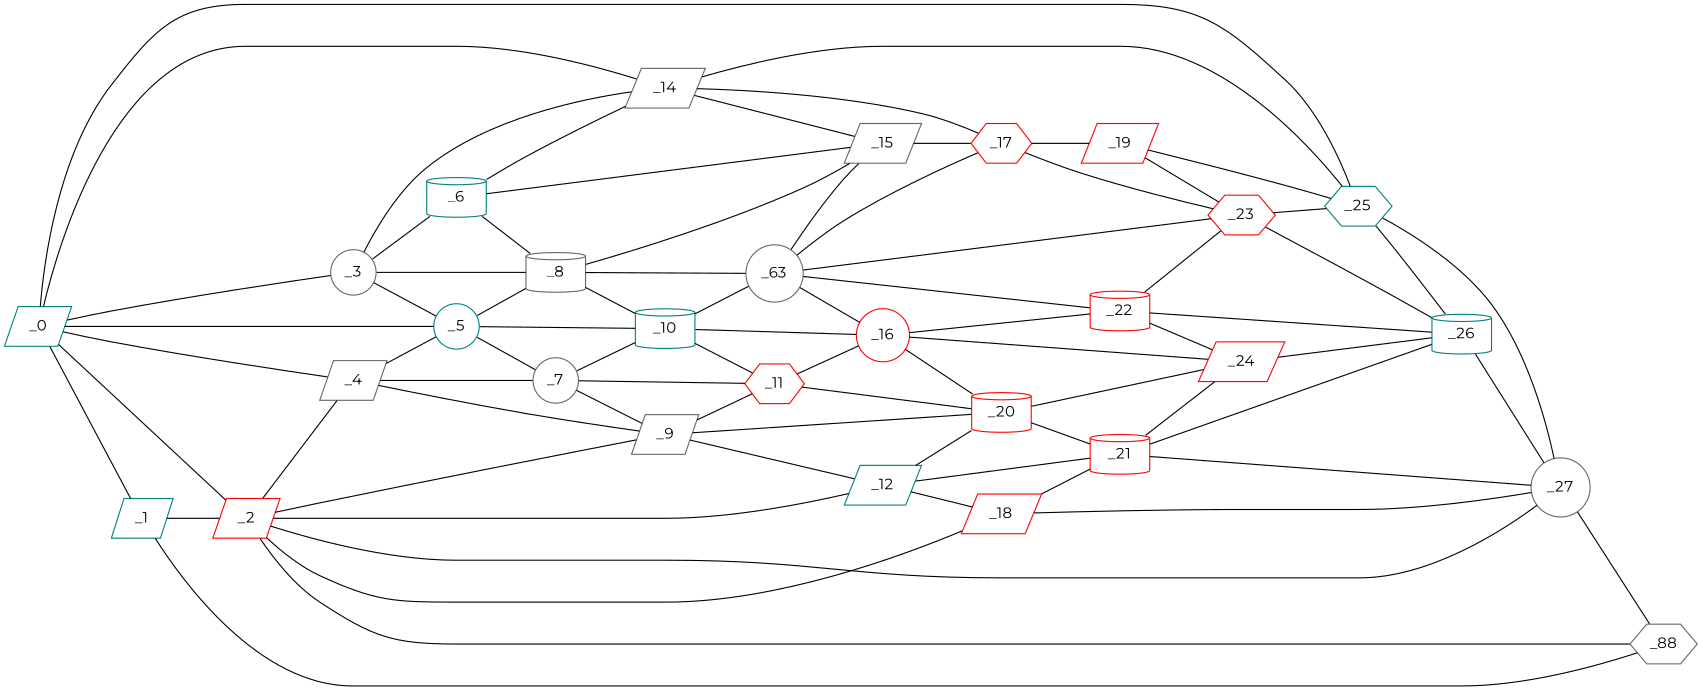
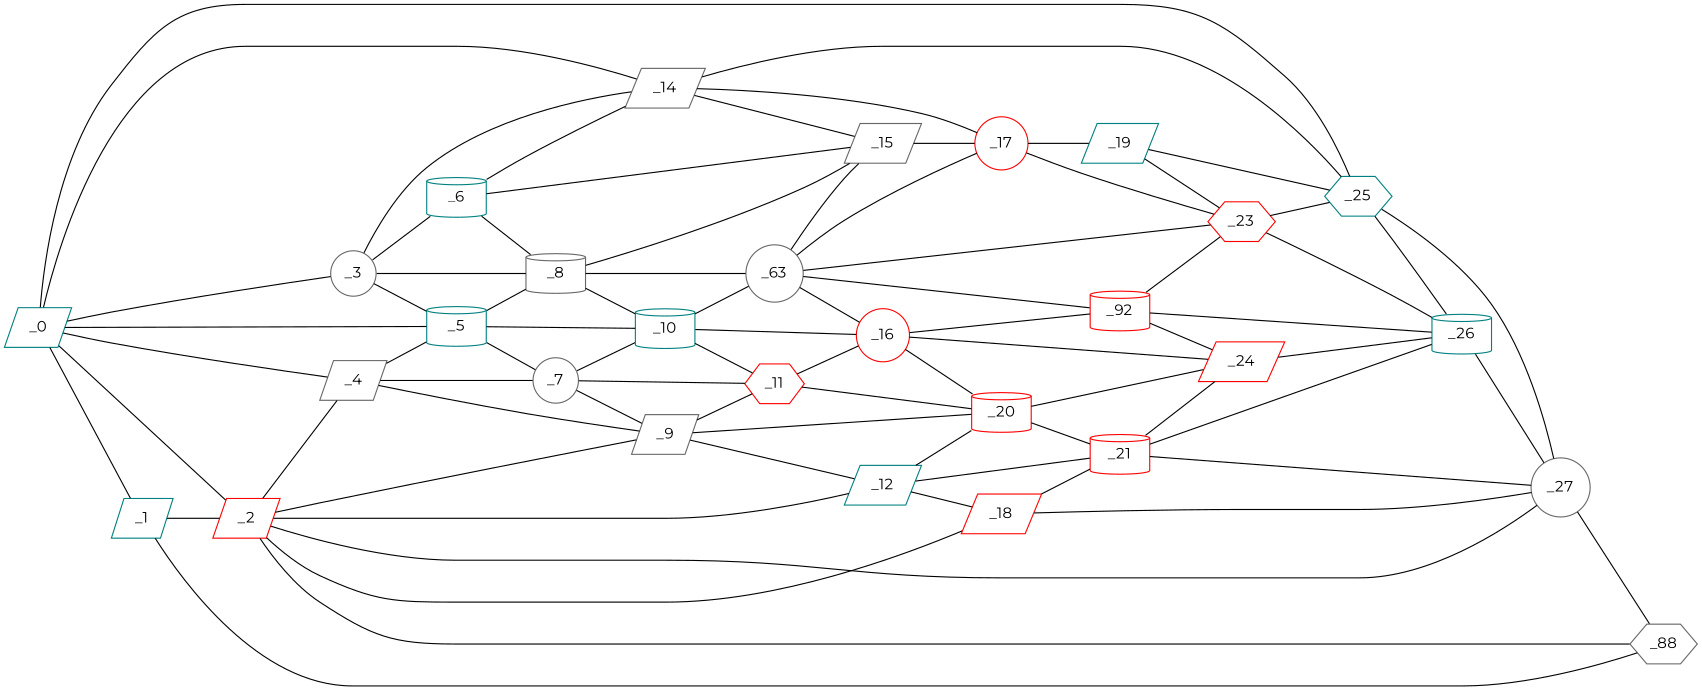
(1001, 143) -> (1001, 143)
(1120, 143) -> (1120, 143)
(1120, 311) -> (1120, 311)
(456, 326) -> (456, 326)
